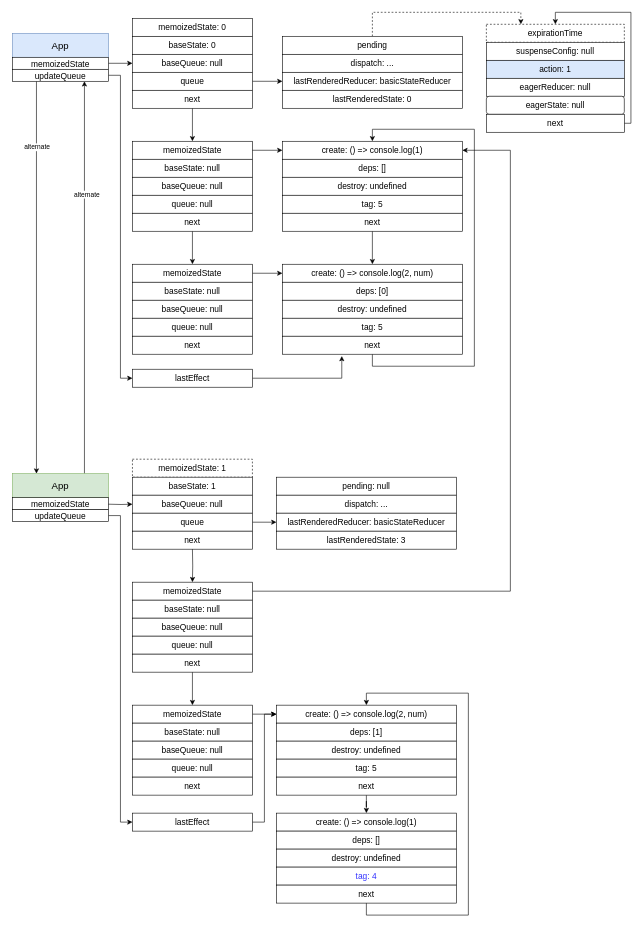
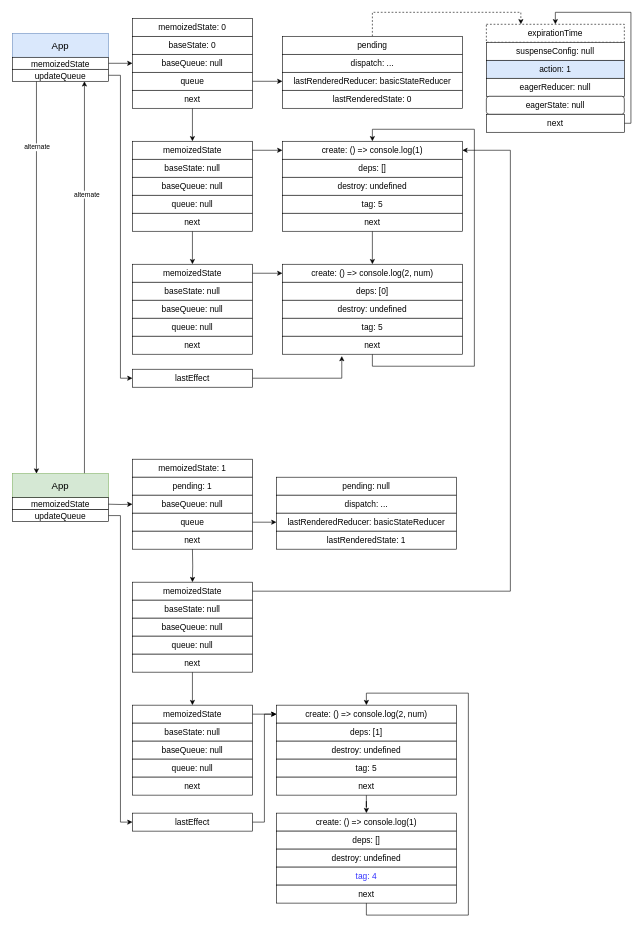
(192, 468) -> (192, 468)
(192, 486) -> (192, 486)
(366, 540) -> (366, 540)
